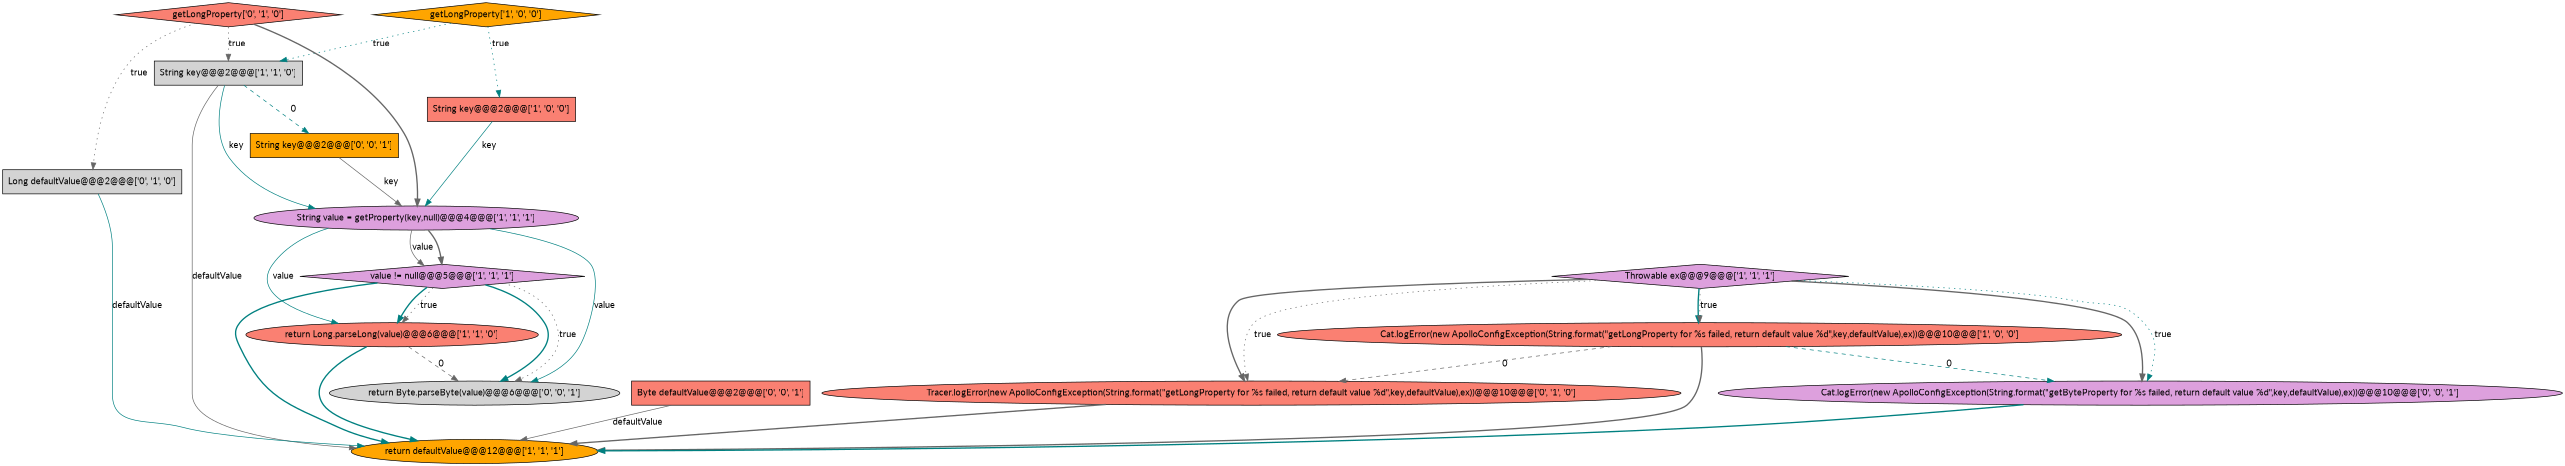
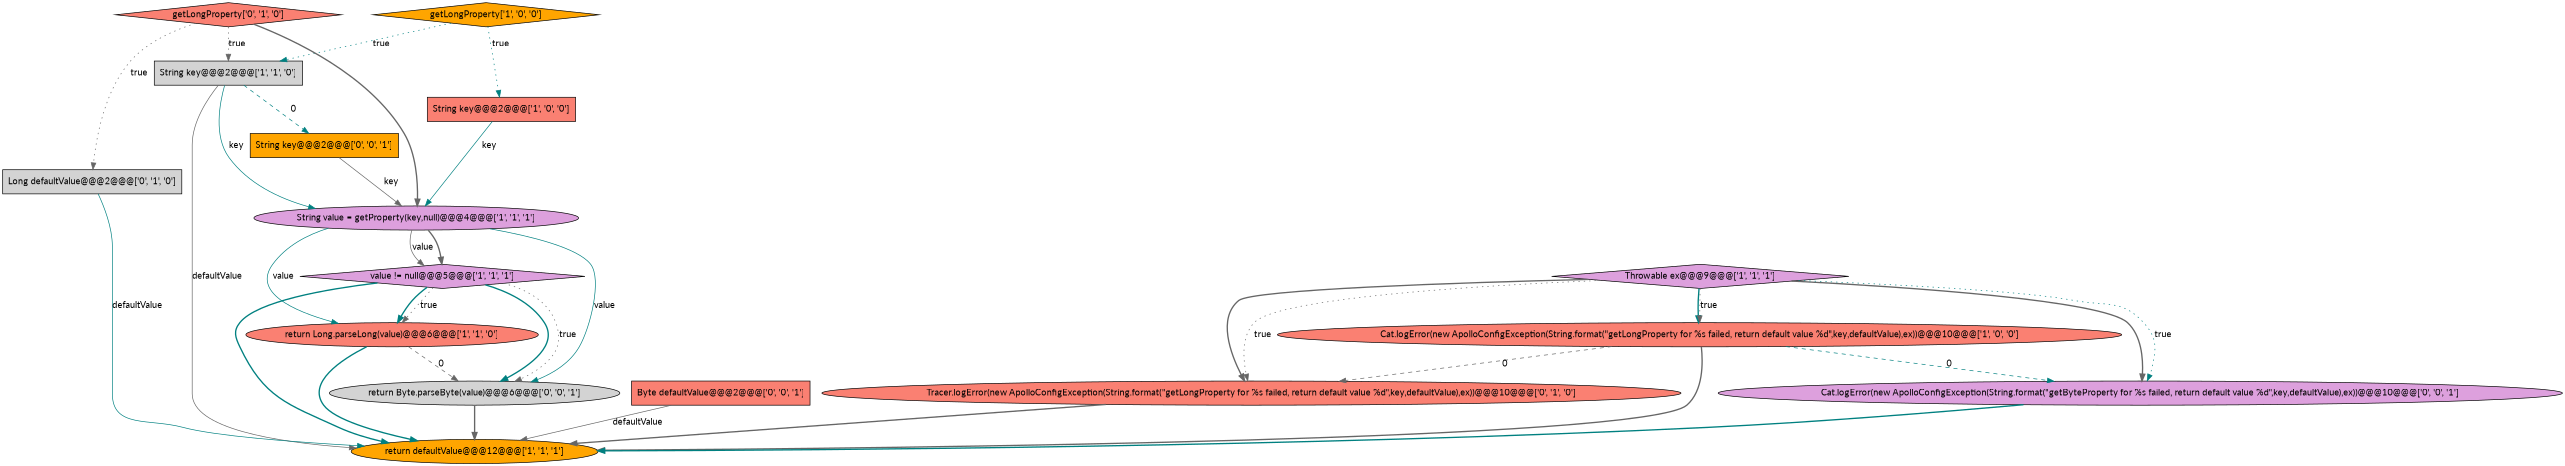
none -> (475, 419)
